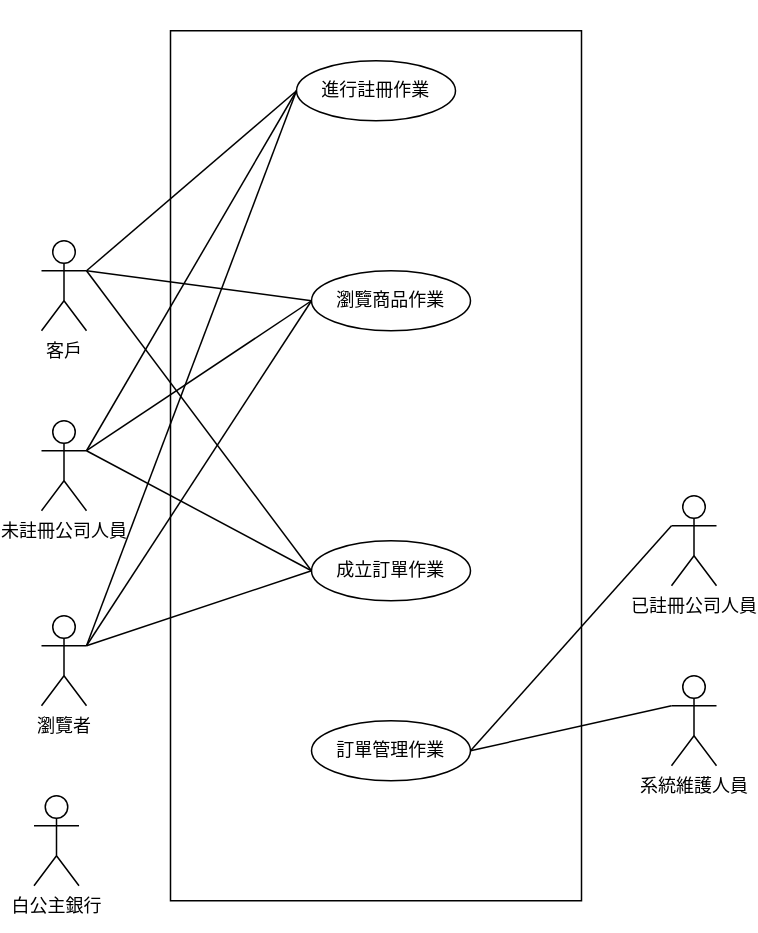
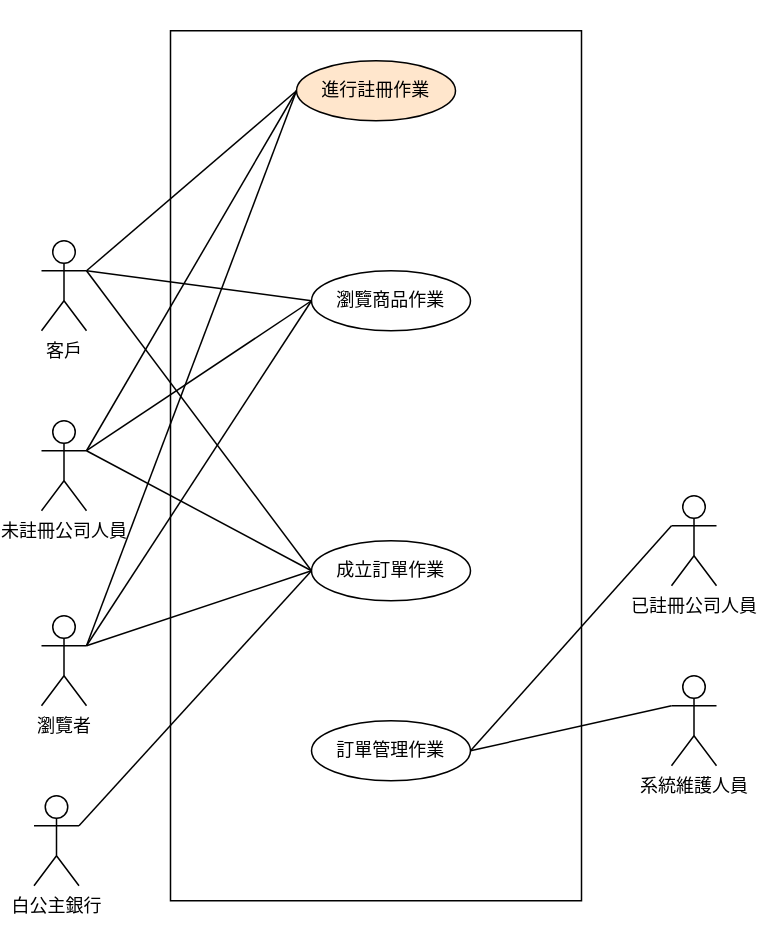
(376, 91) -> (376, 91)
none -> (194, 699)
